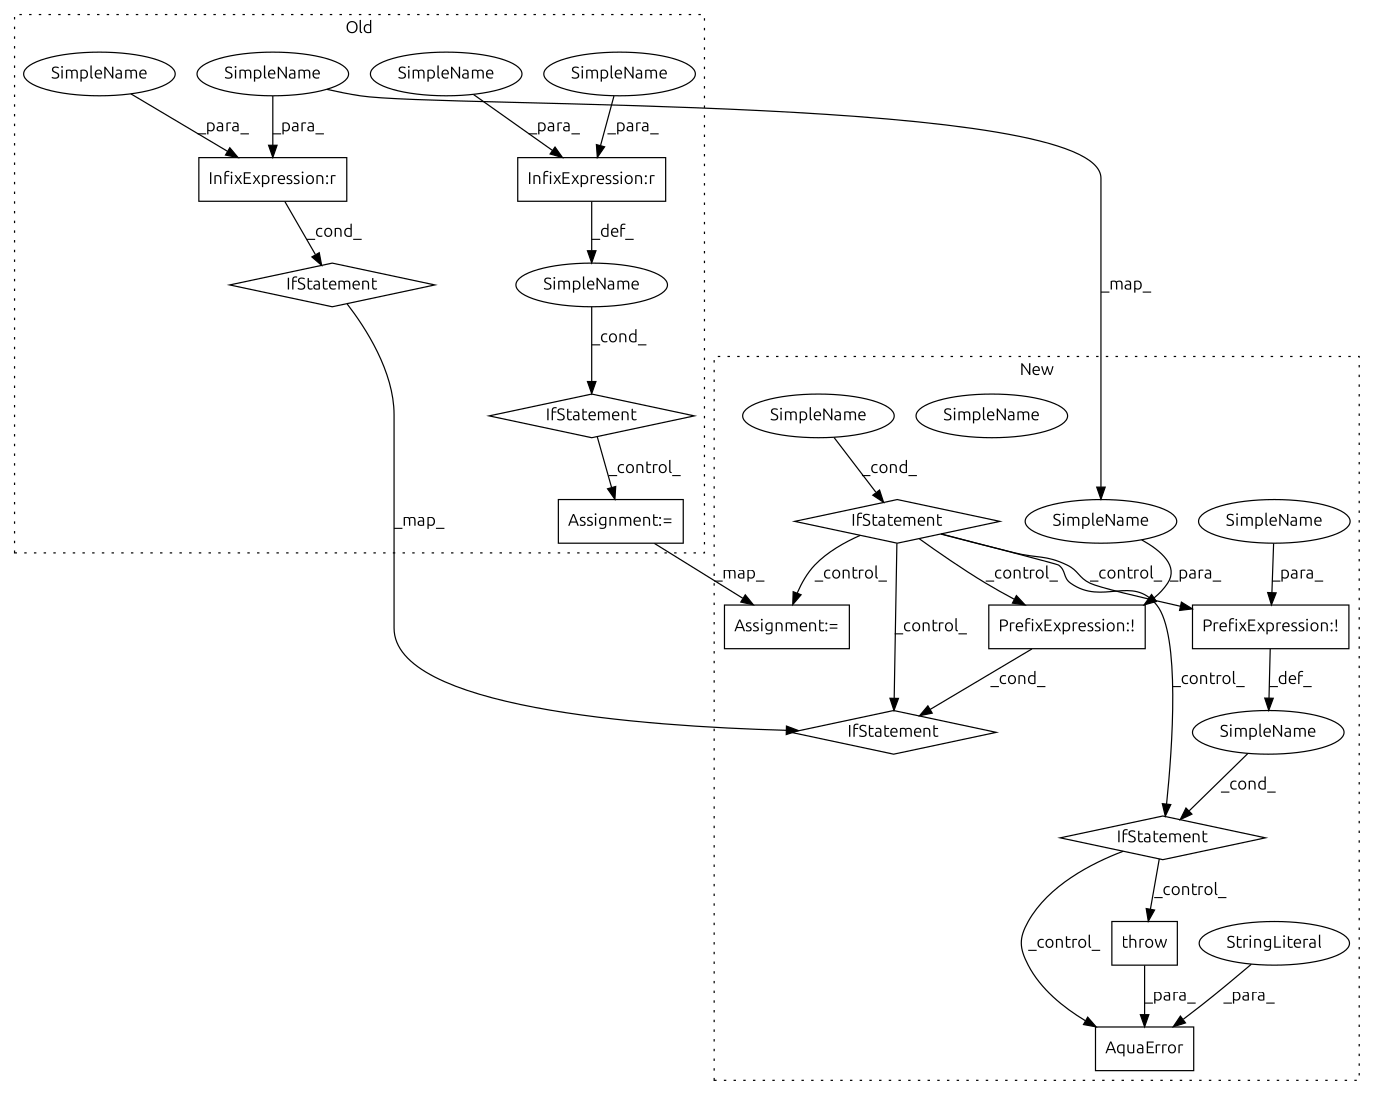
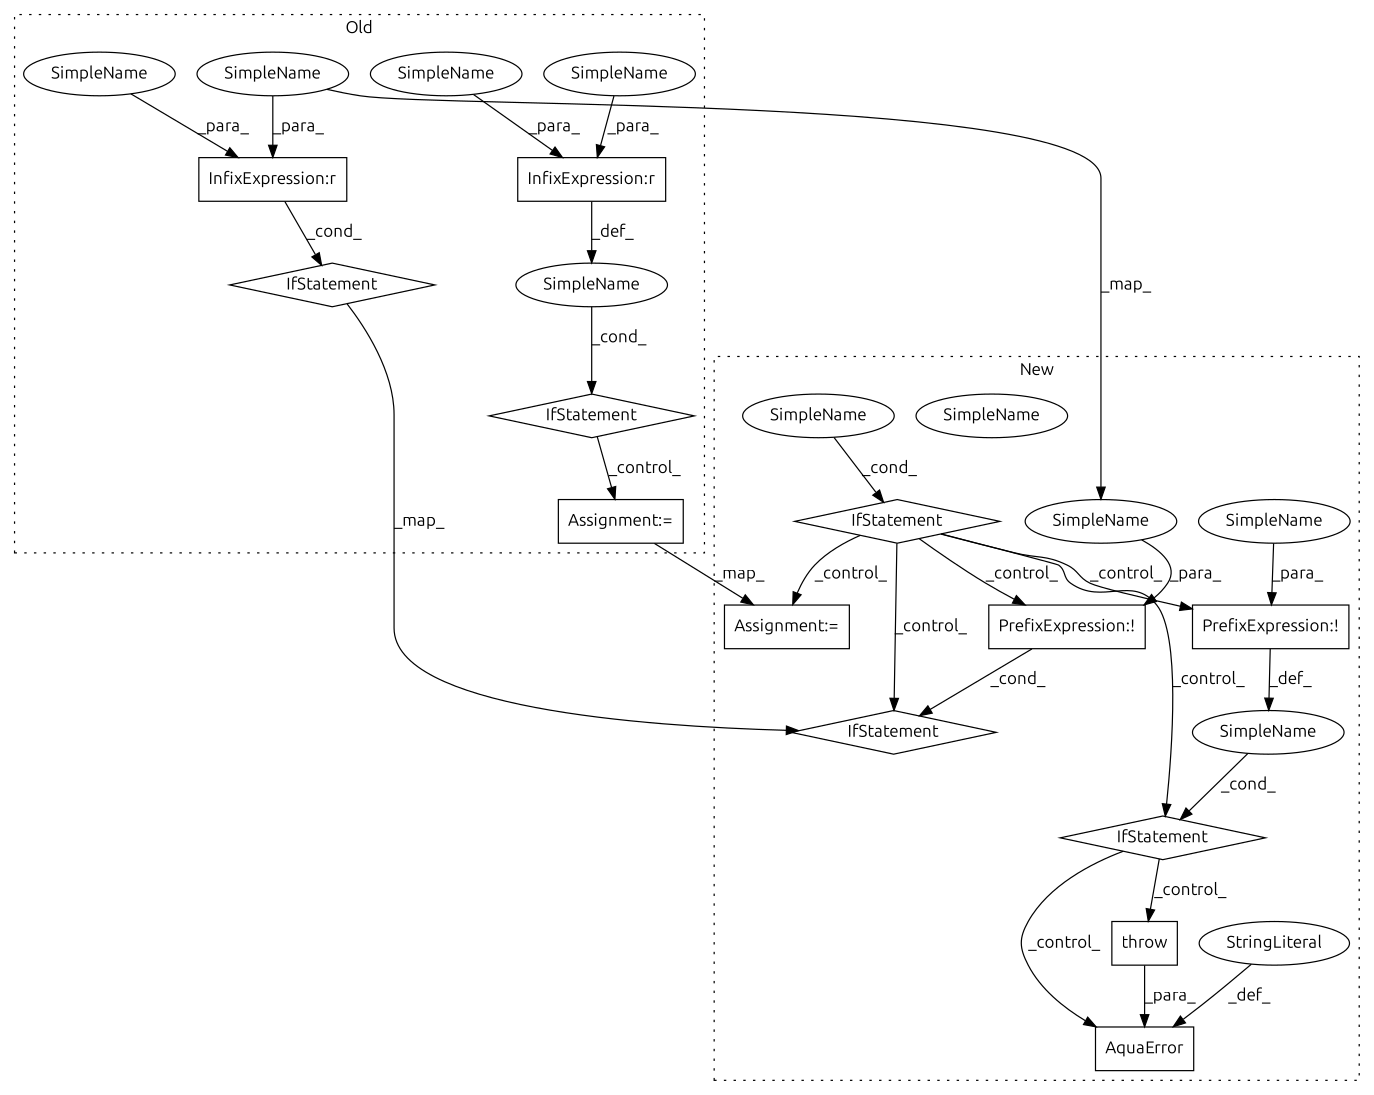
(1249, 996) -> (1249, 996)
